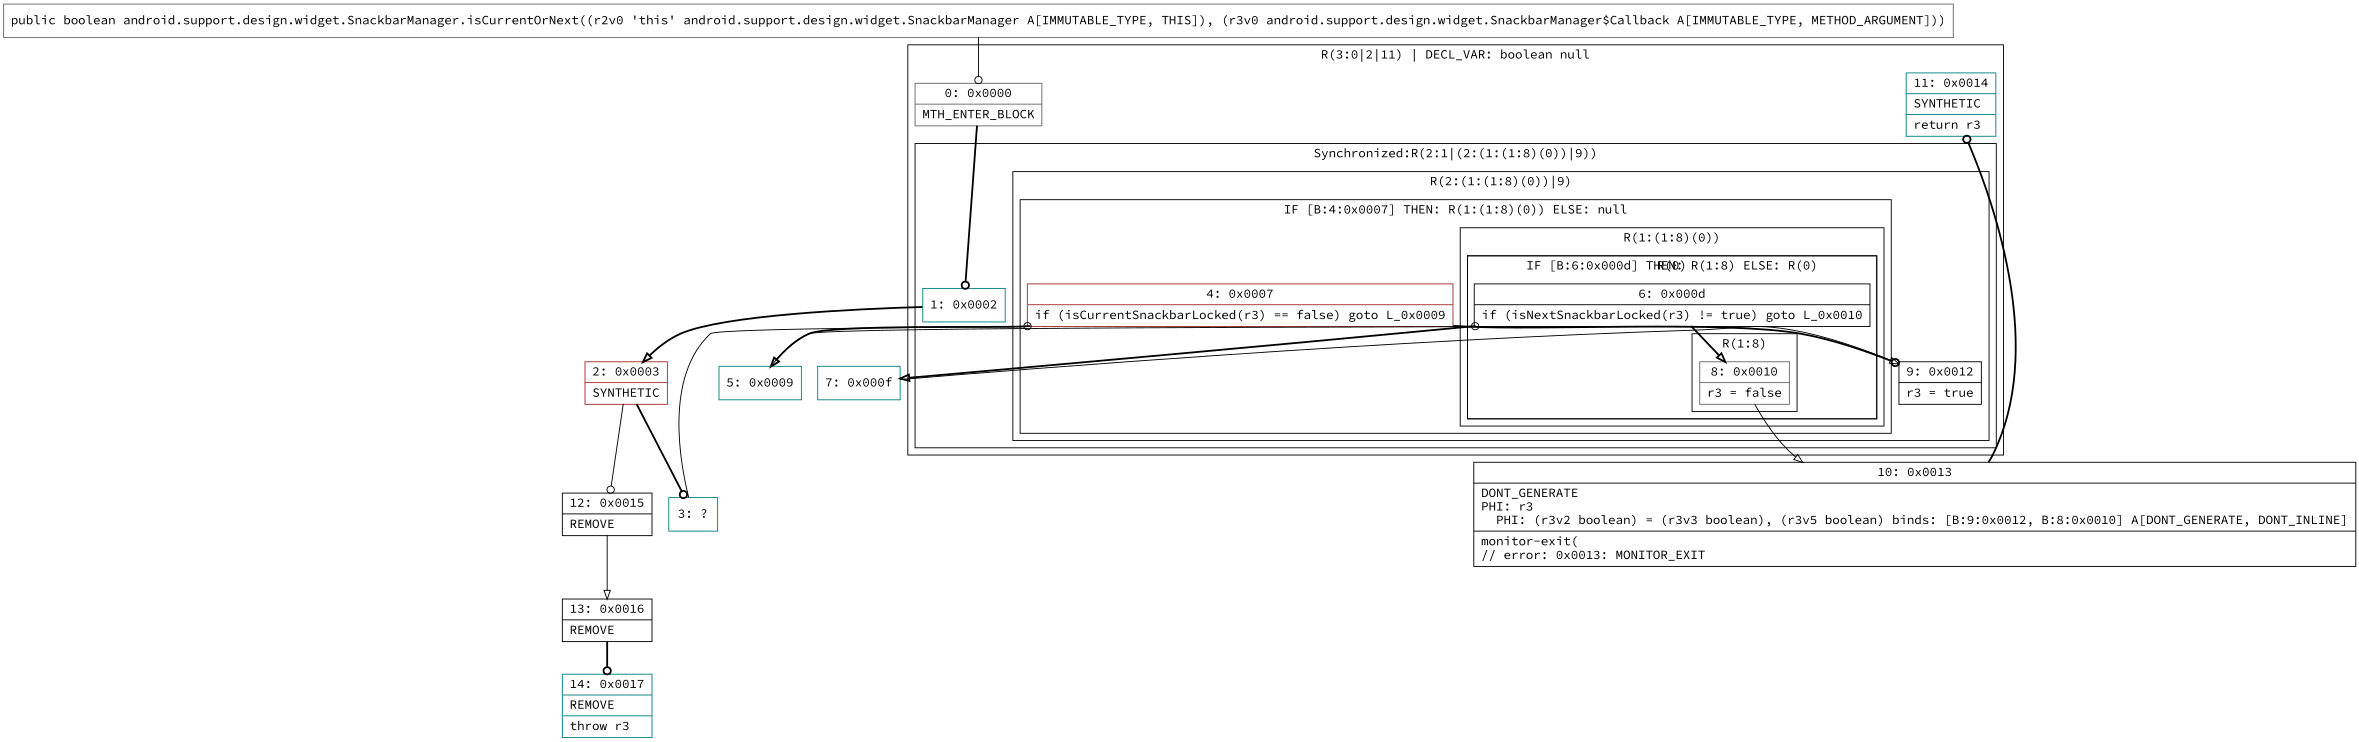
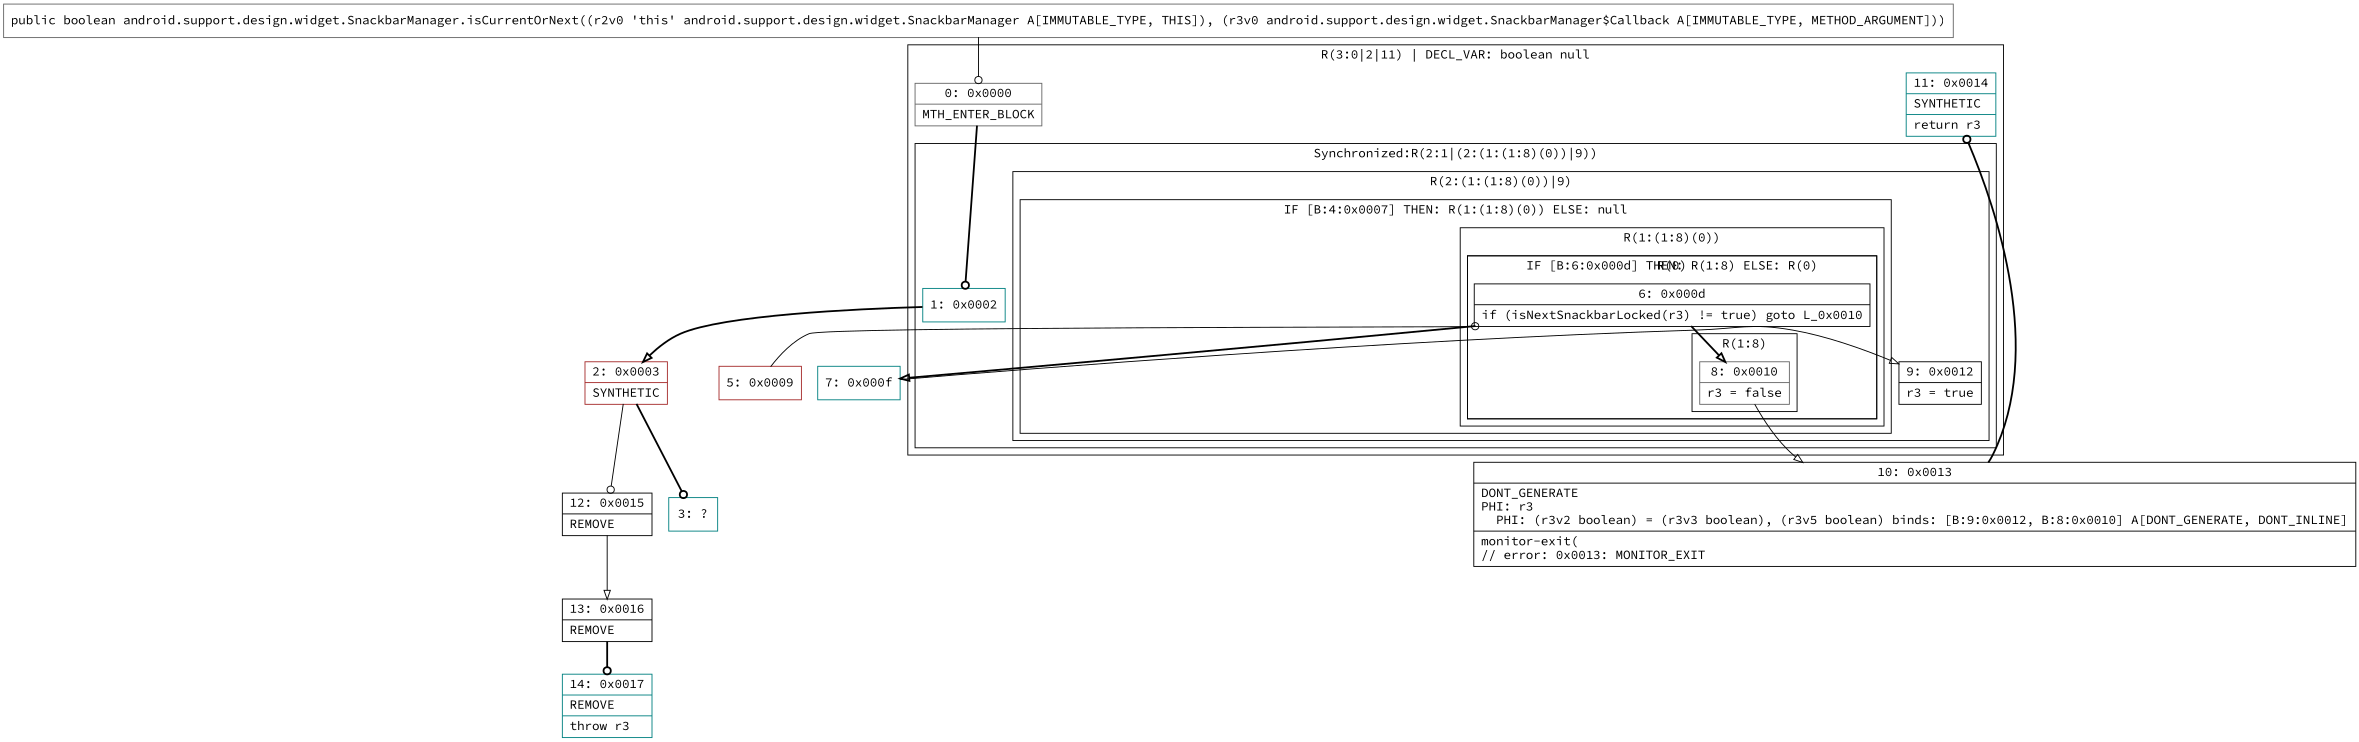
(1240, 305) -> none
(760, 383) -> (760, 383)
